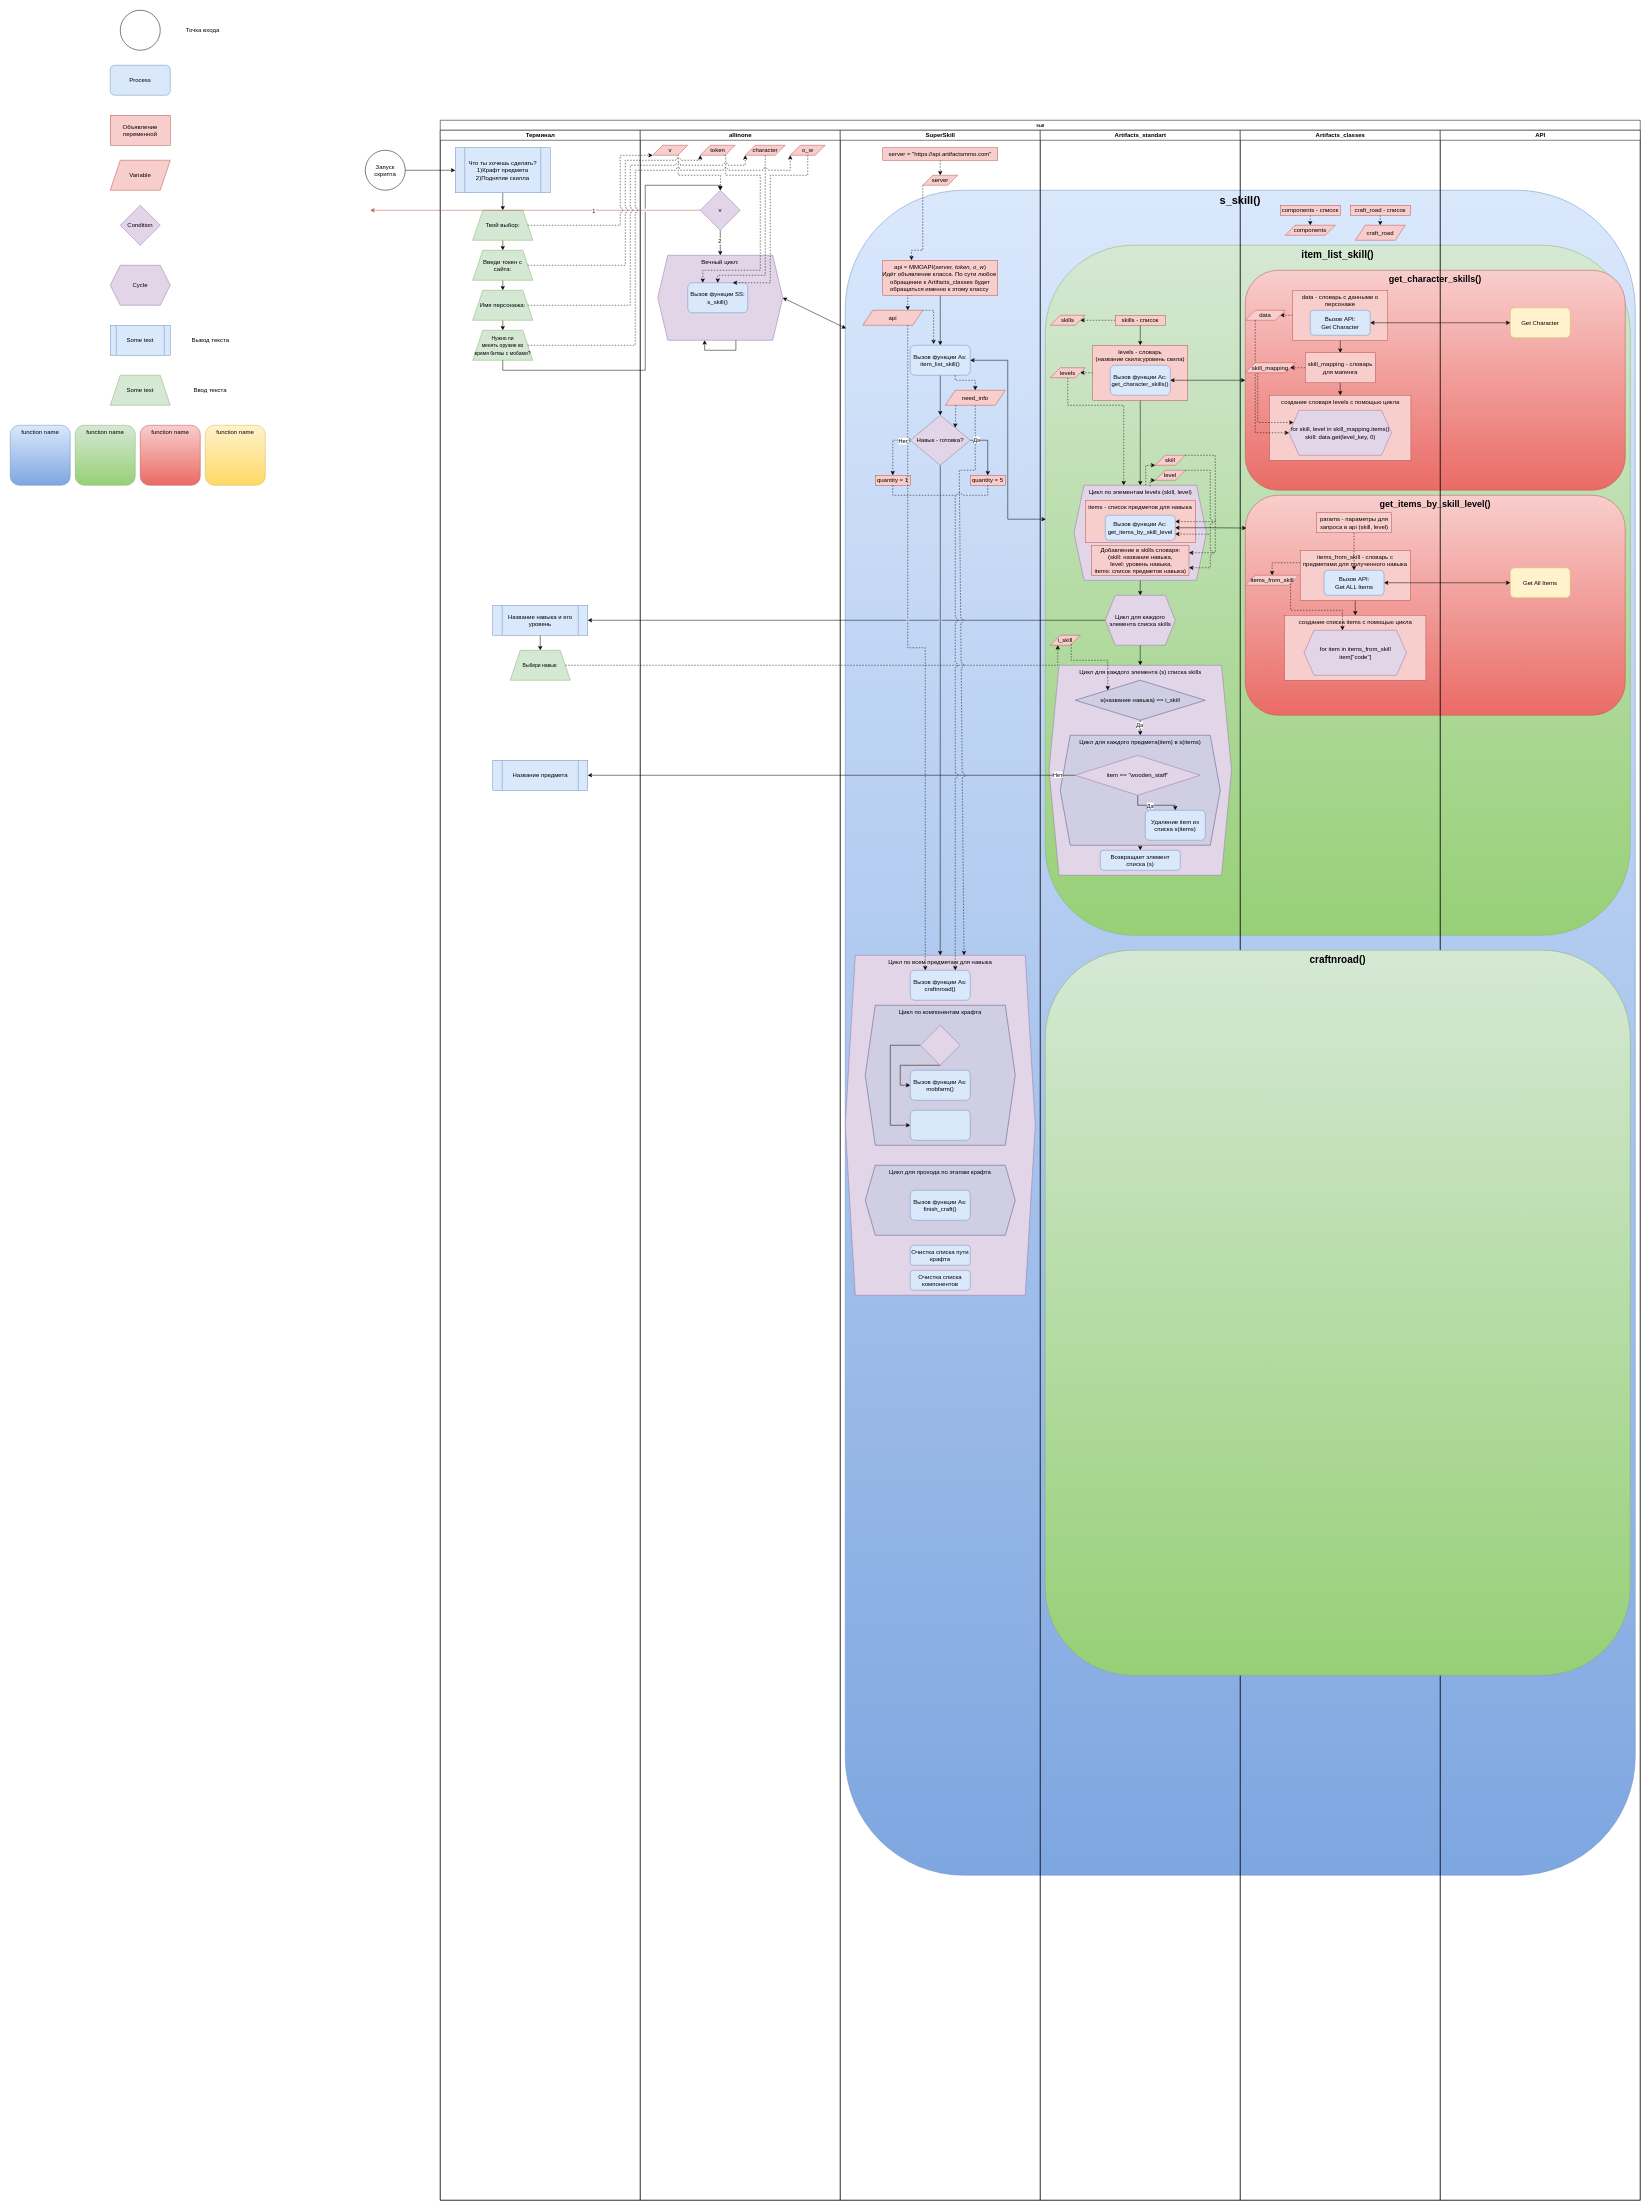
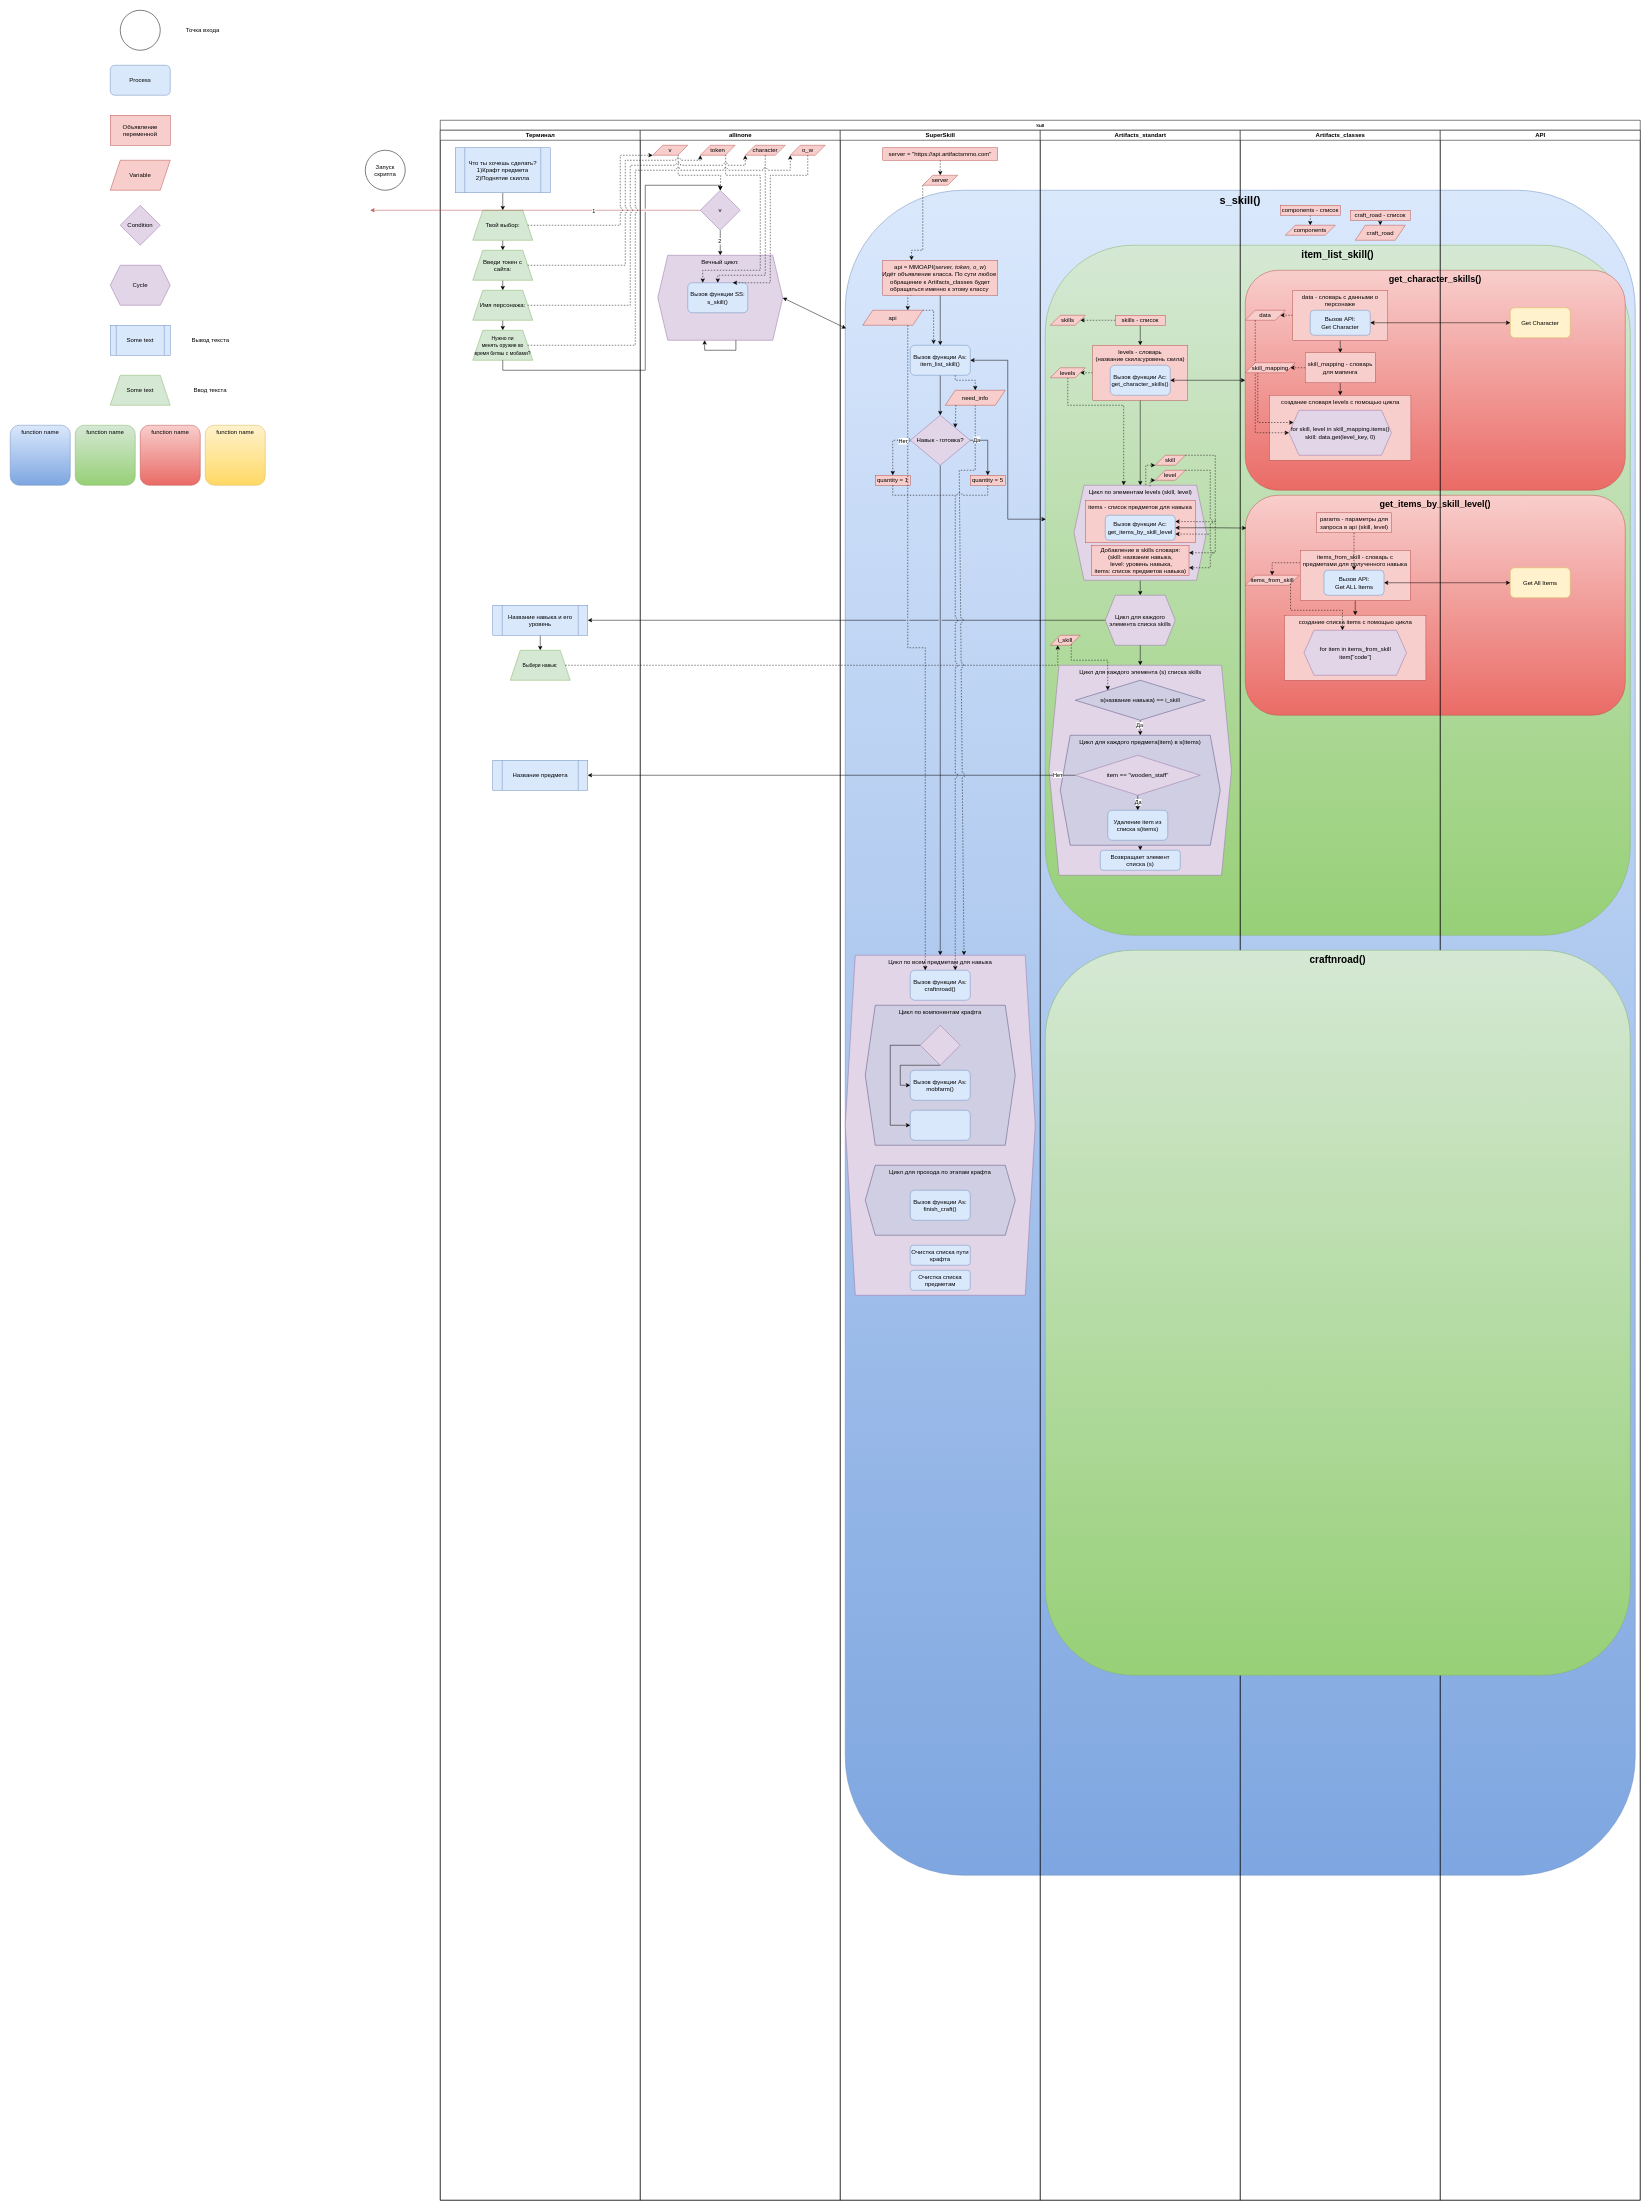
(450, 170) -> none
(1380, 210) -> (1380, 215)
(1175, 825) -> (1138, 825)
(940, 1280) -> (940, 1280)
